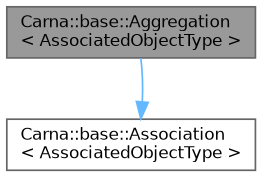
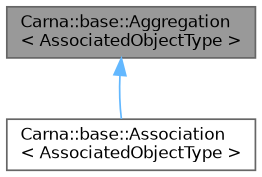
(142, 80) -> (120, 97)
